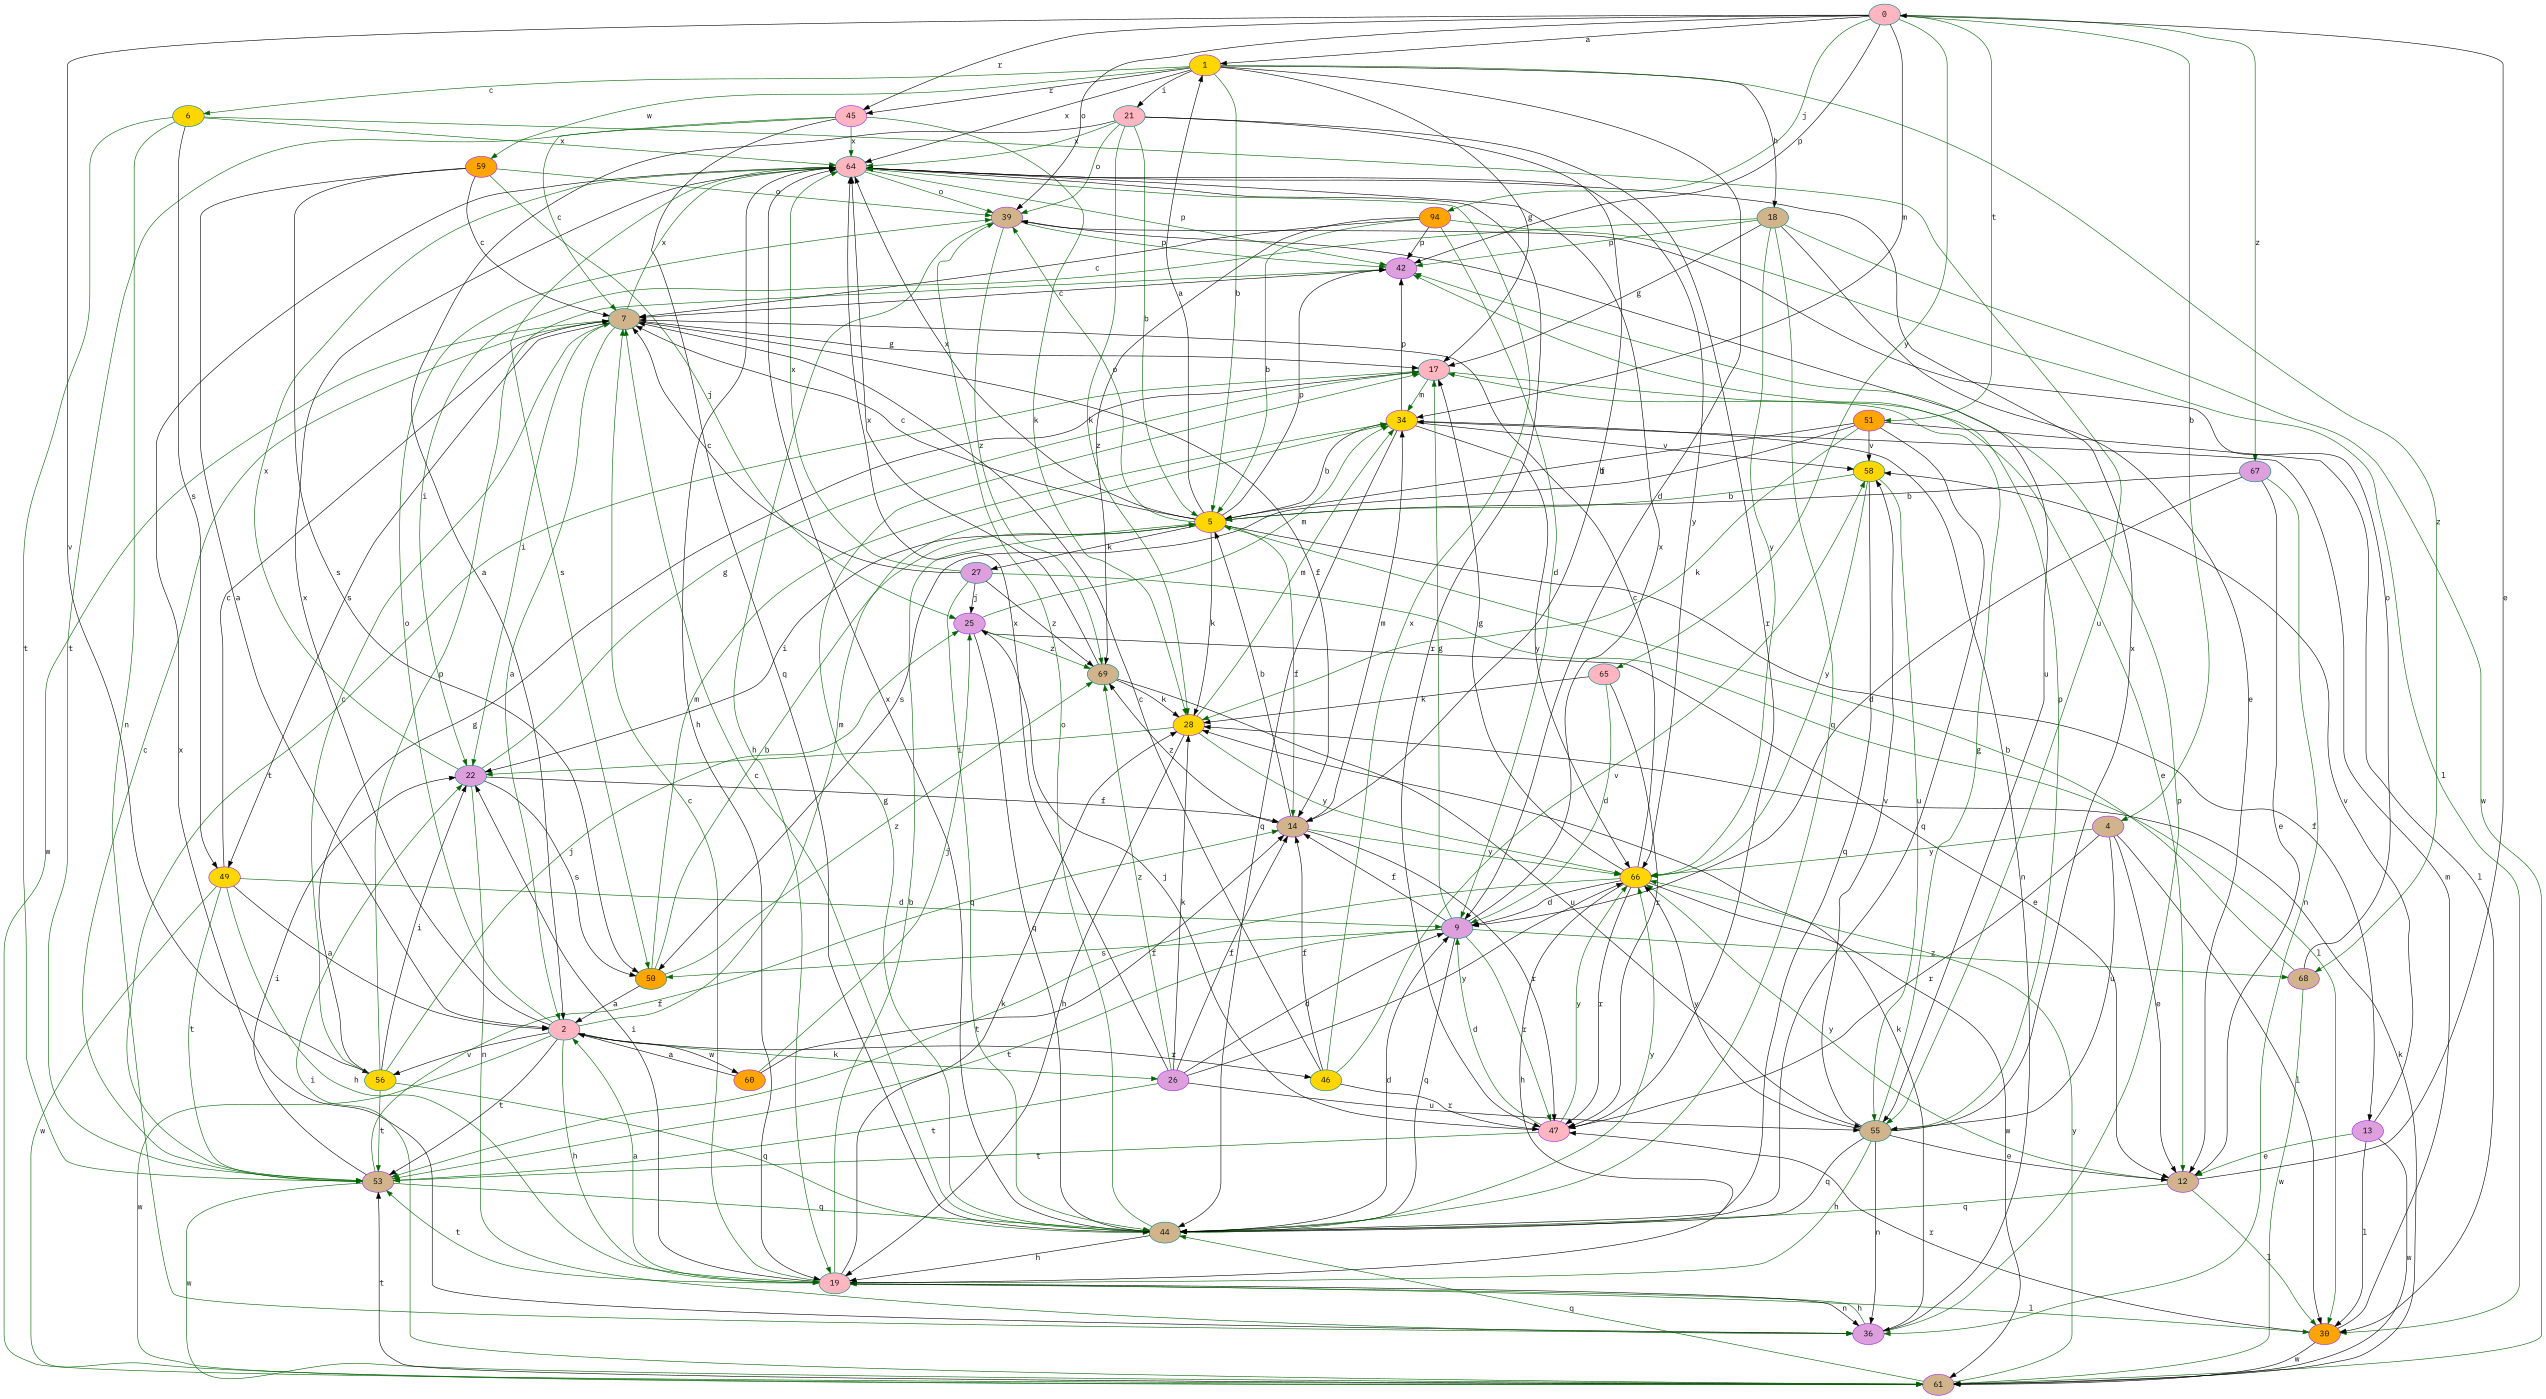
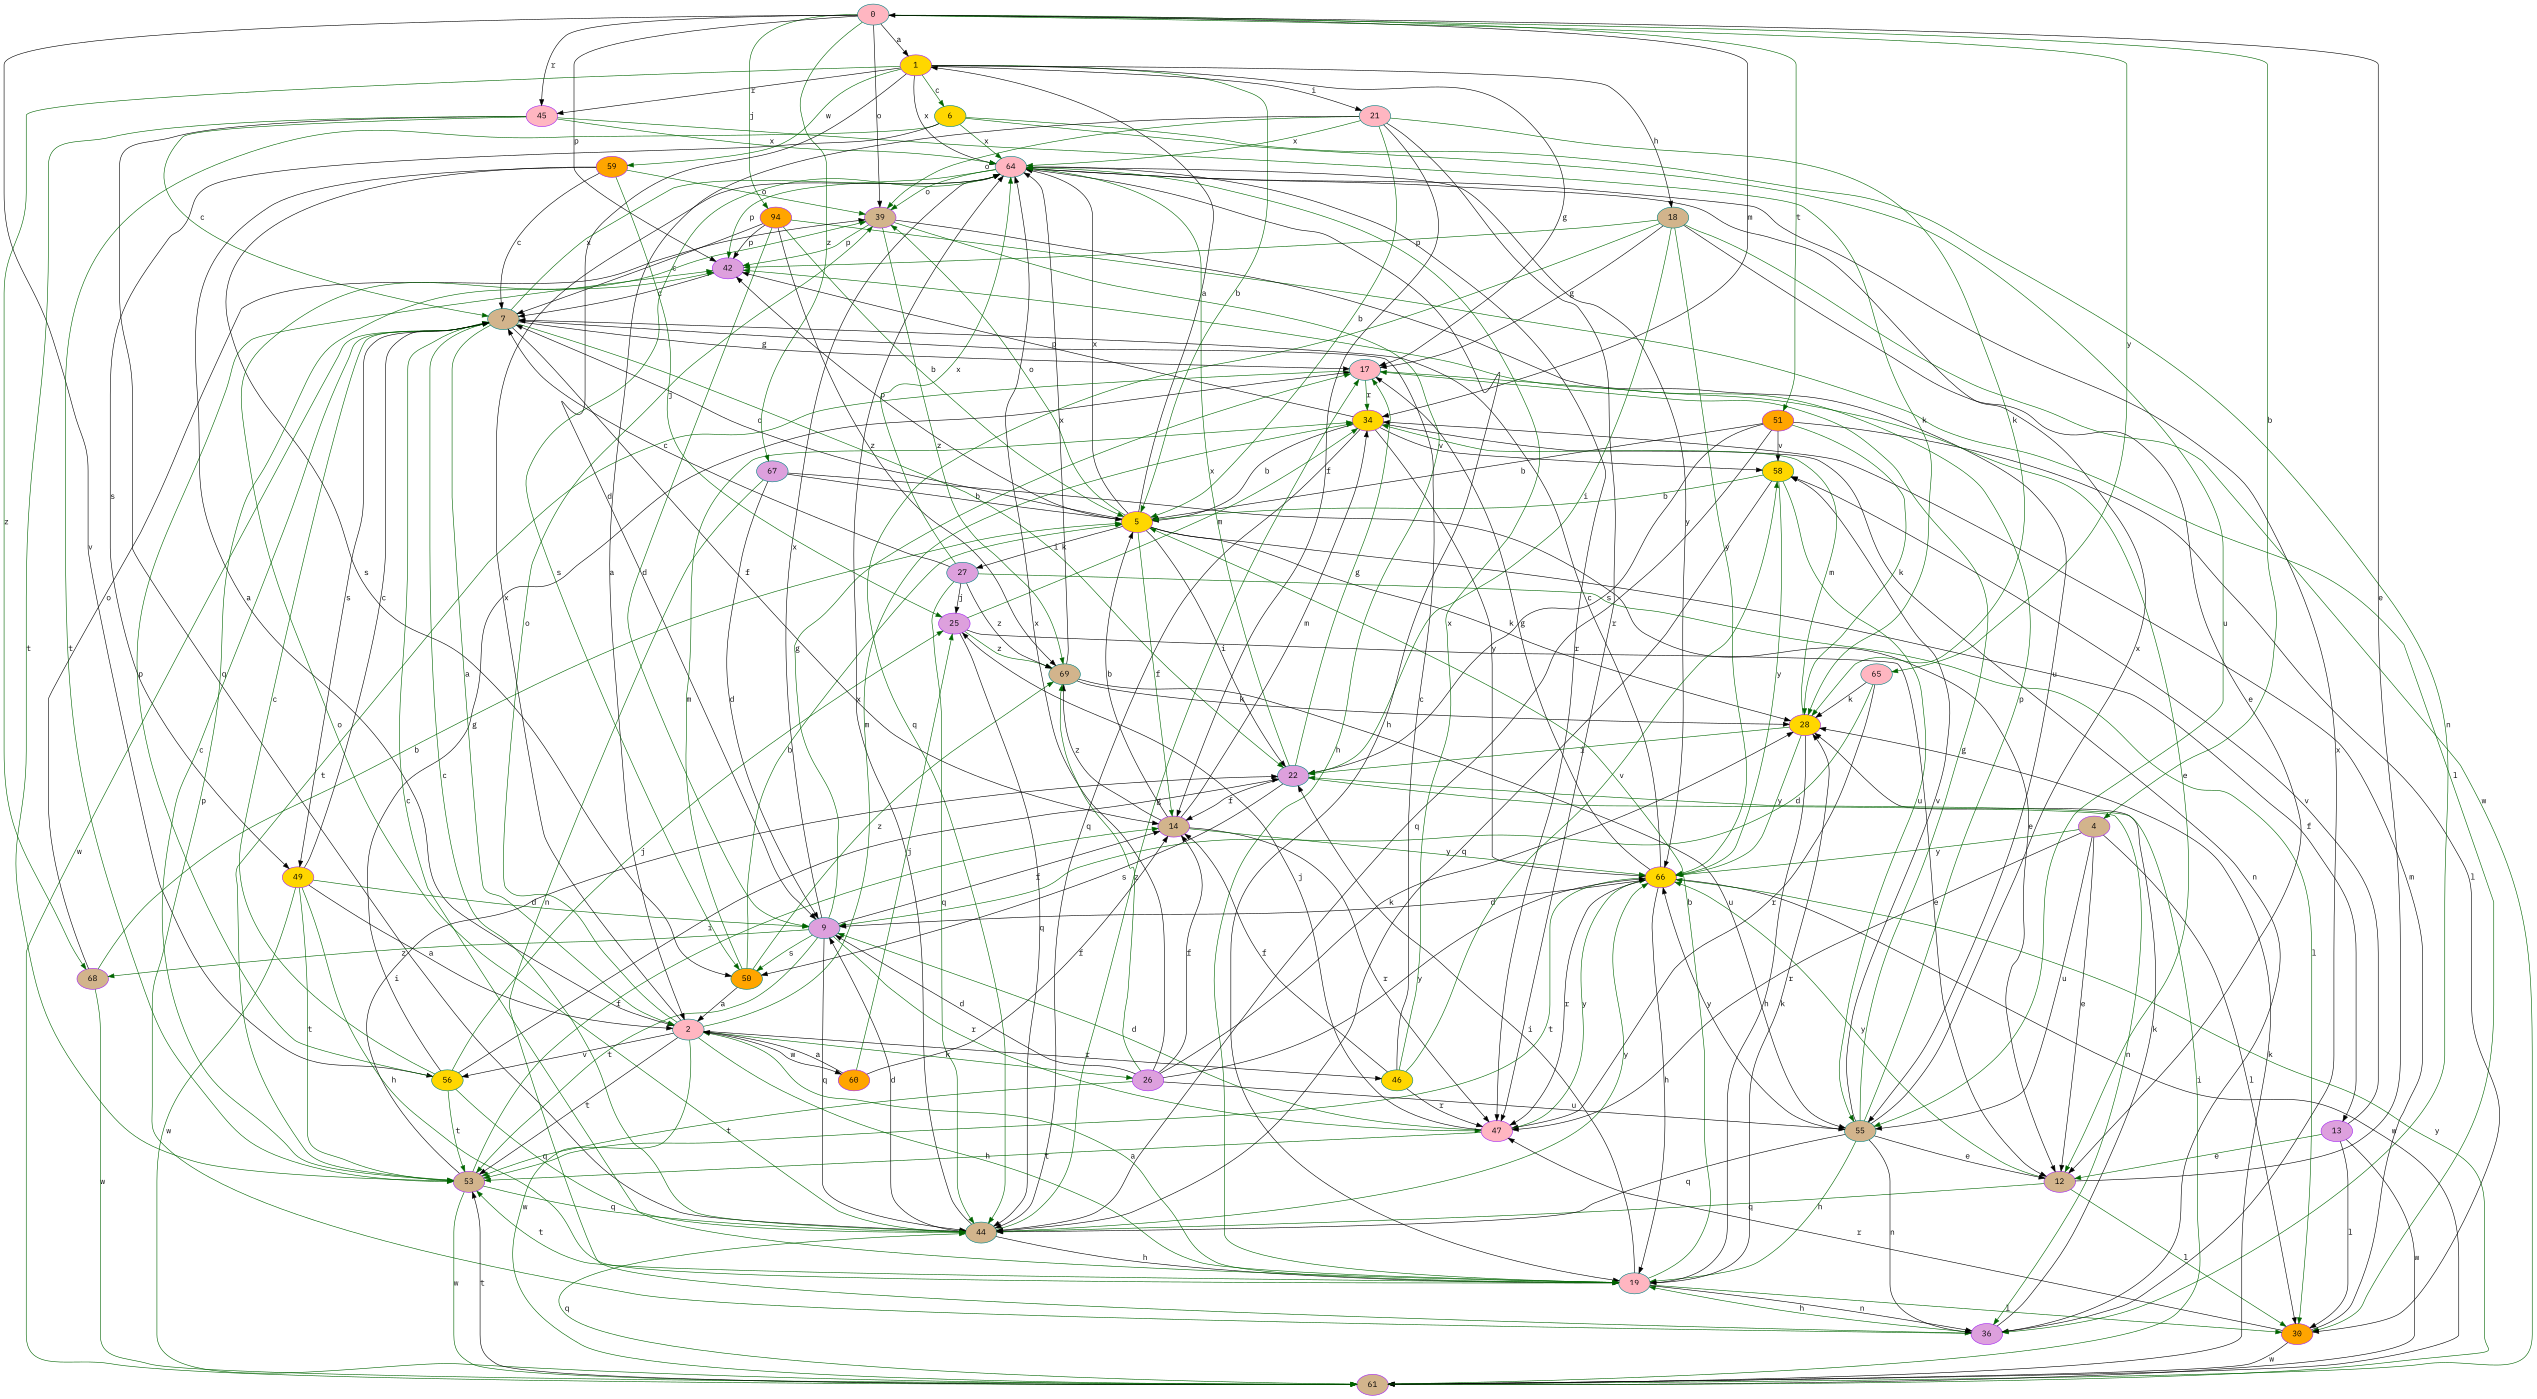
(1422, 395) -> (1369, 395)
(1158, 547) -> (1551, 608)
